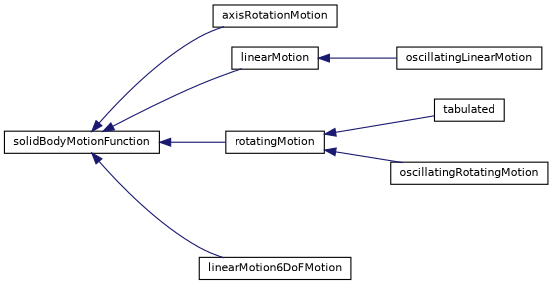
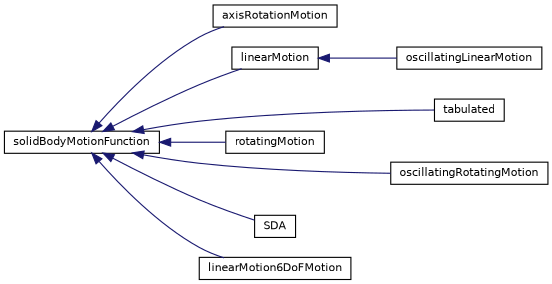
(385, 124) -> (289, 114)
(369, 157) -> (267, 169)
none -> (275, 226)
